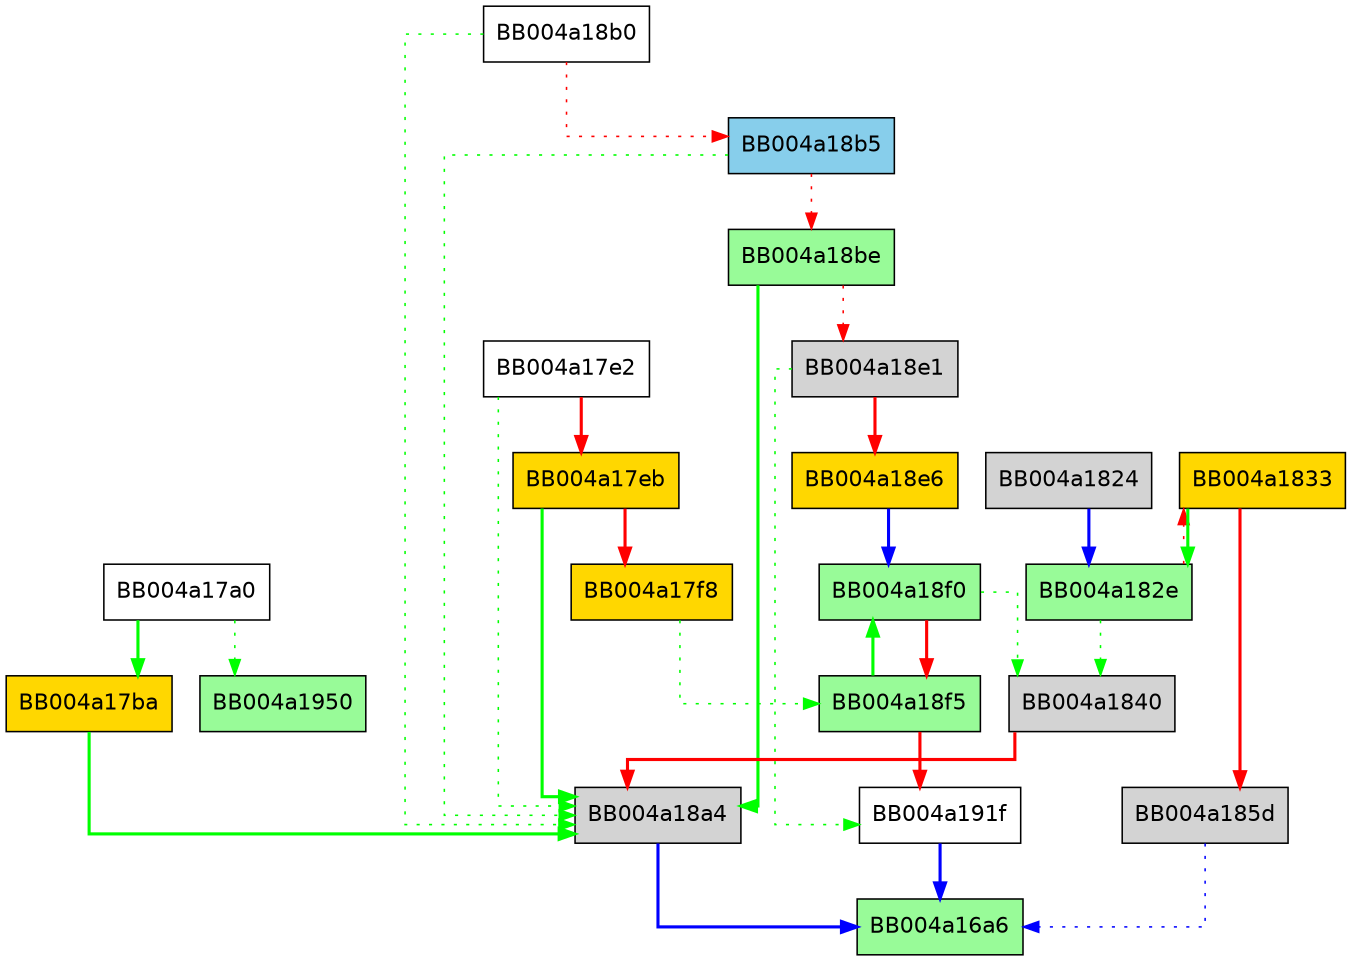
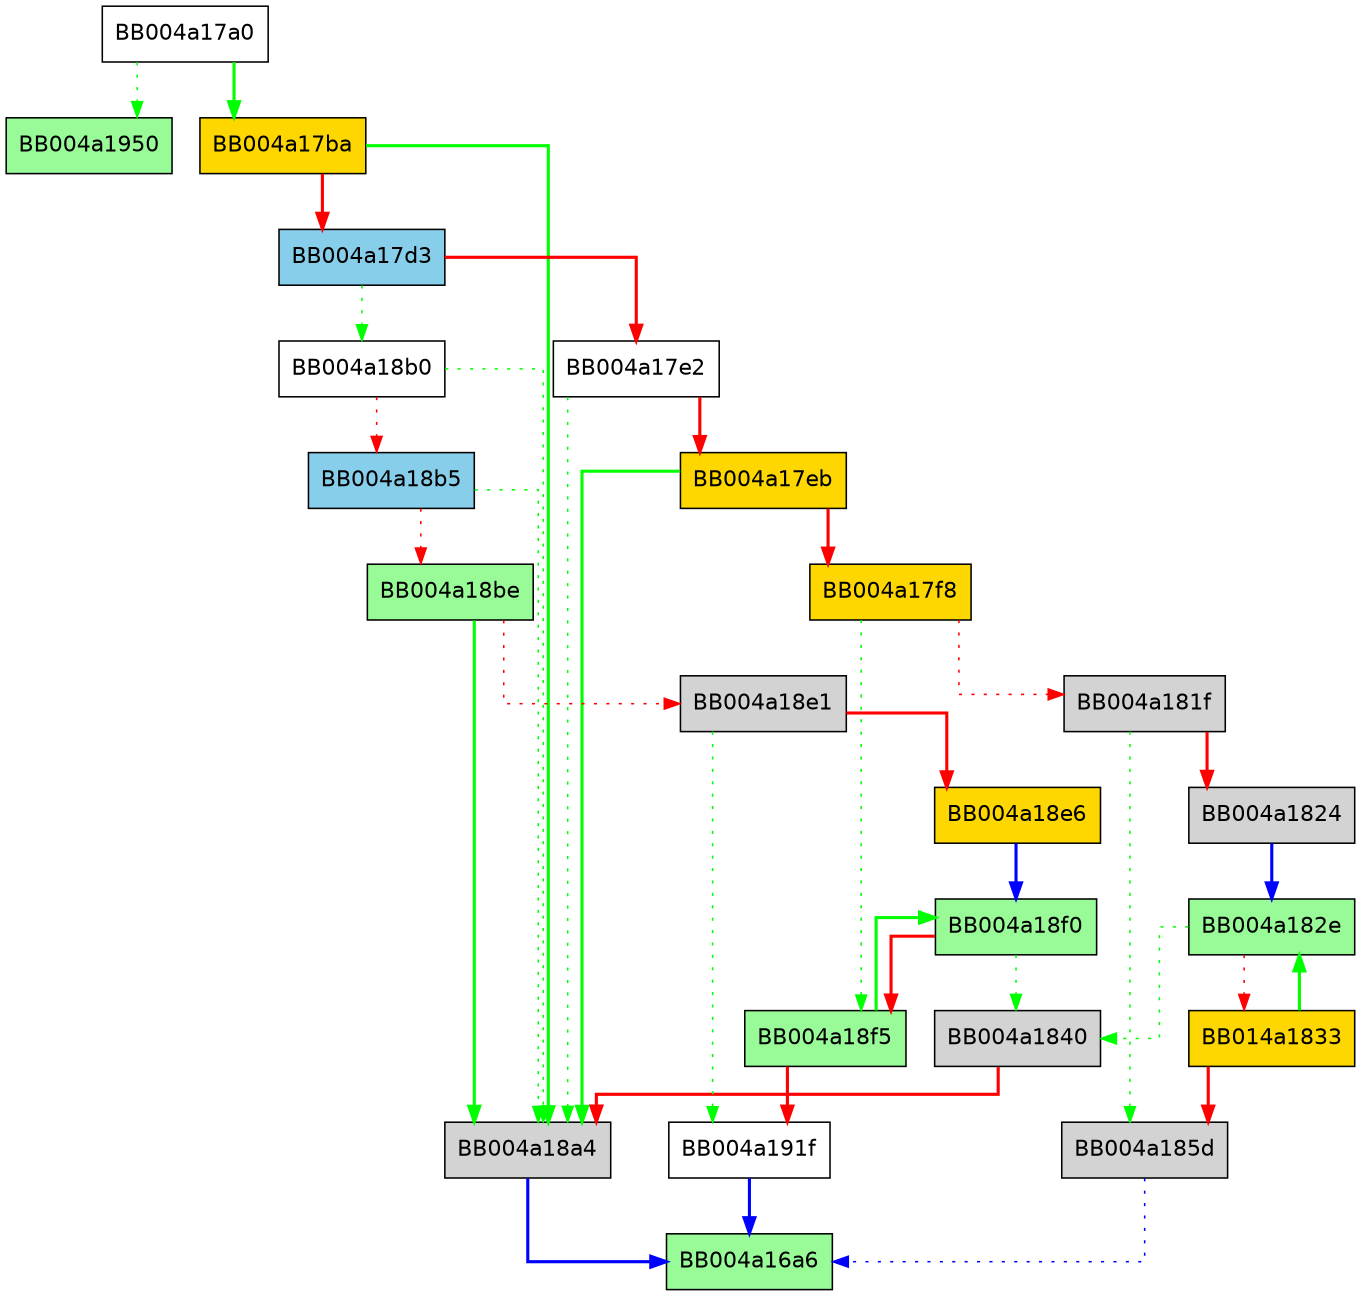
none -> (362, 257)
(1262, 480) -> (1272, 1038)
none -> (1145, 704)
